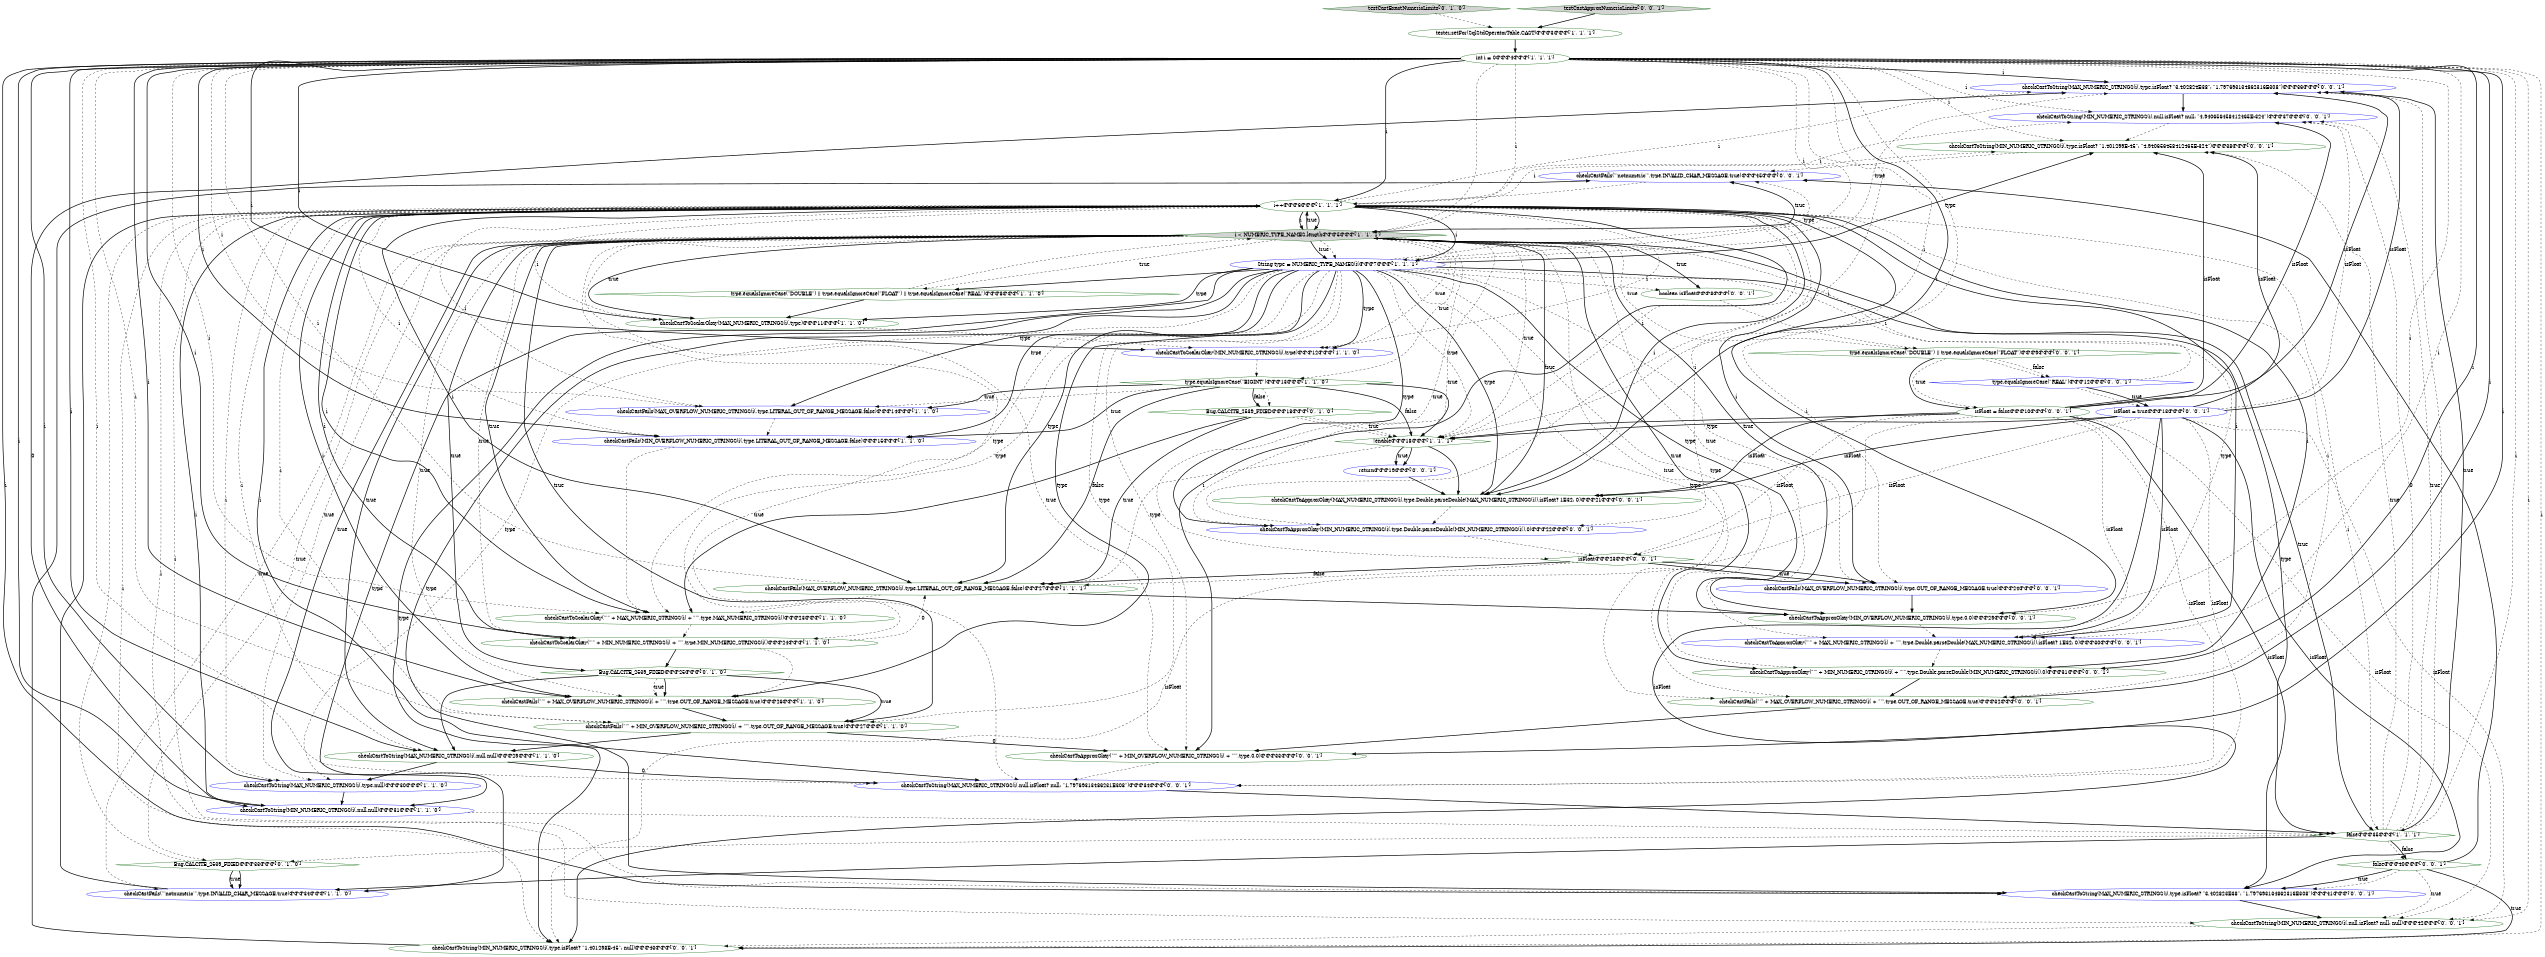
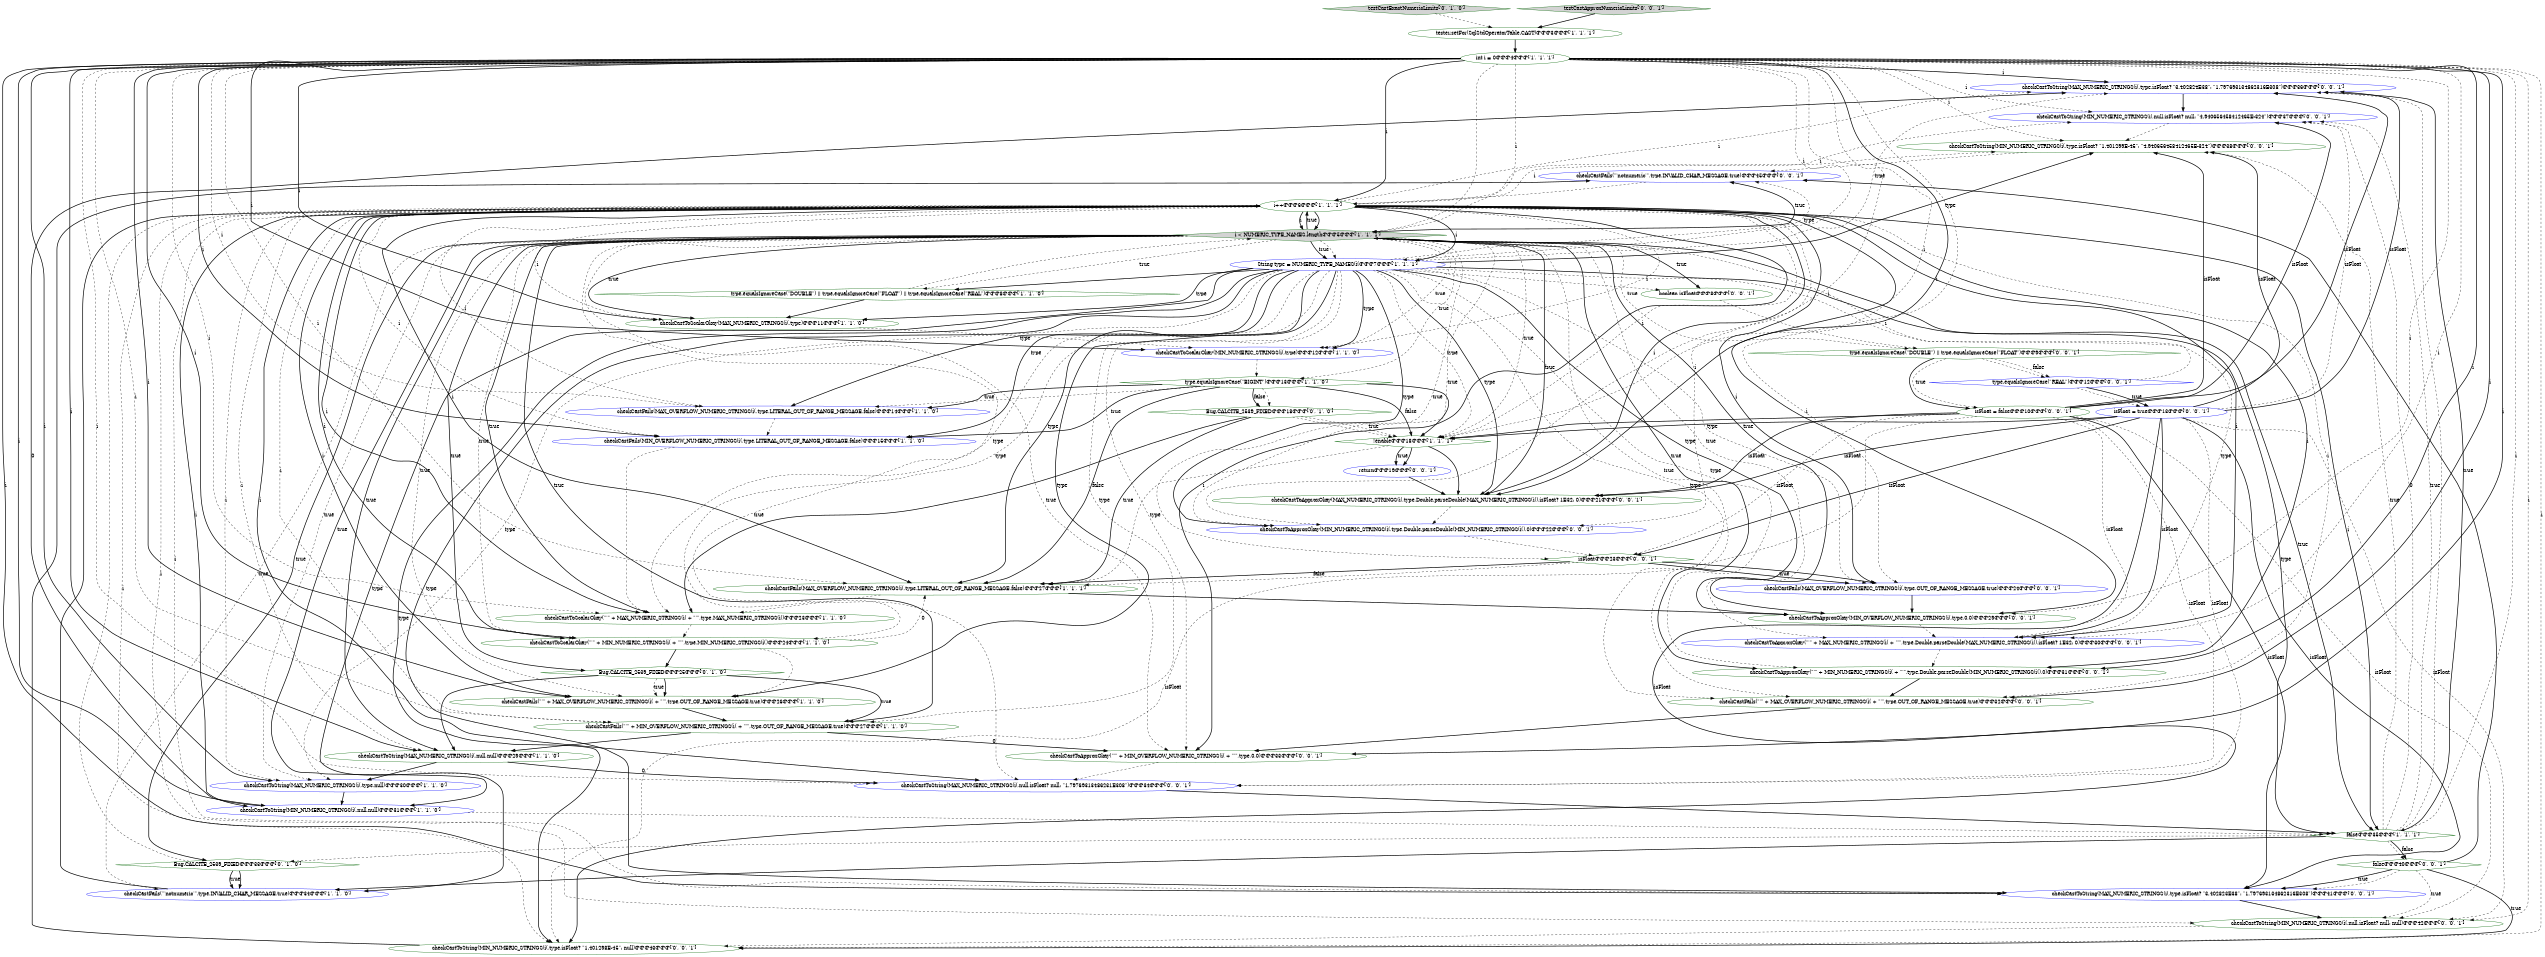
(2100, 242) -> (2100, 242)
(440, 249) -> (440, 249)
(1889, 483) -> (1889, 483)
